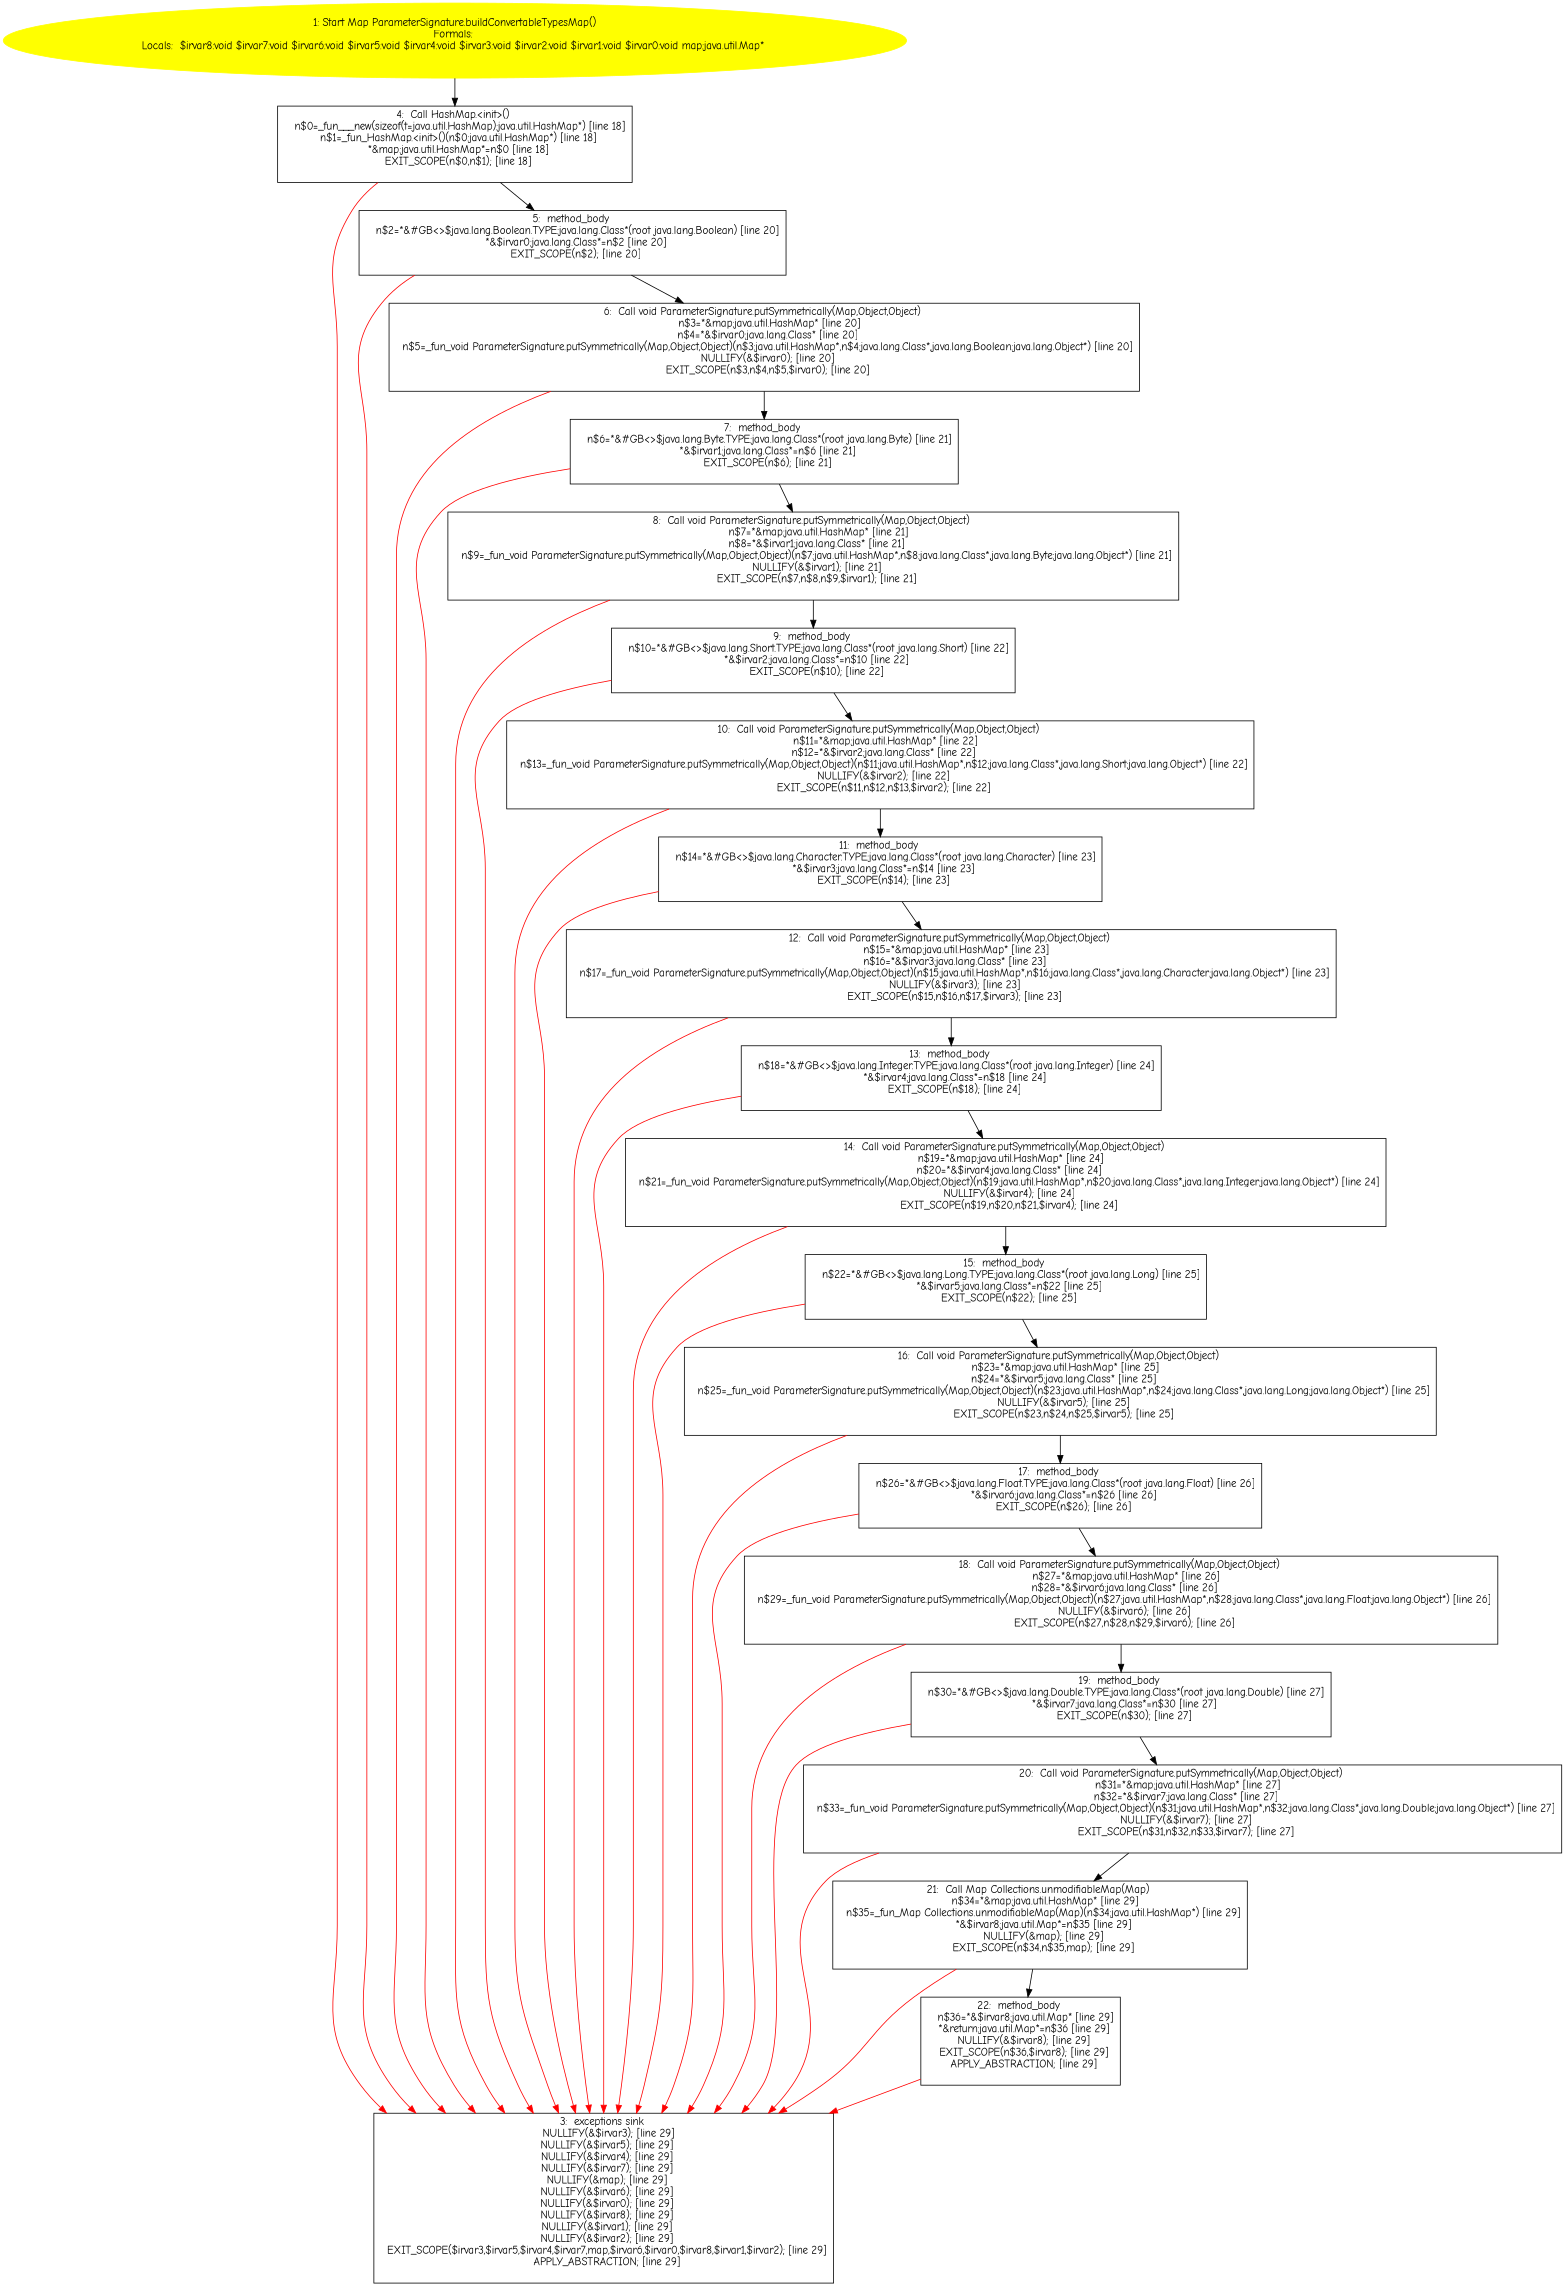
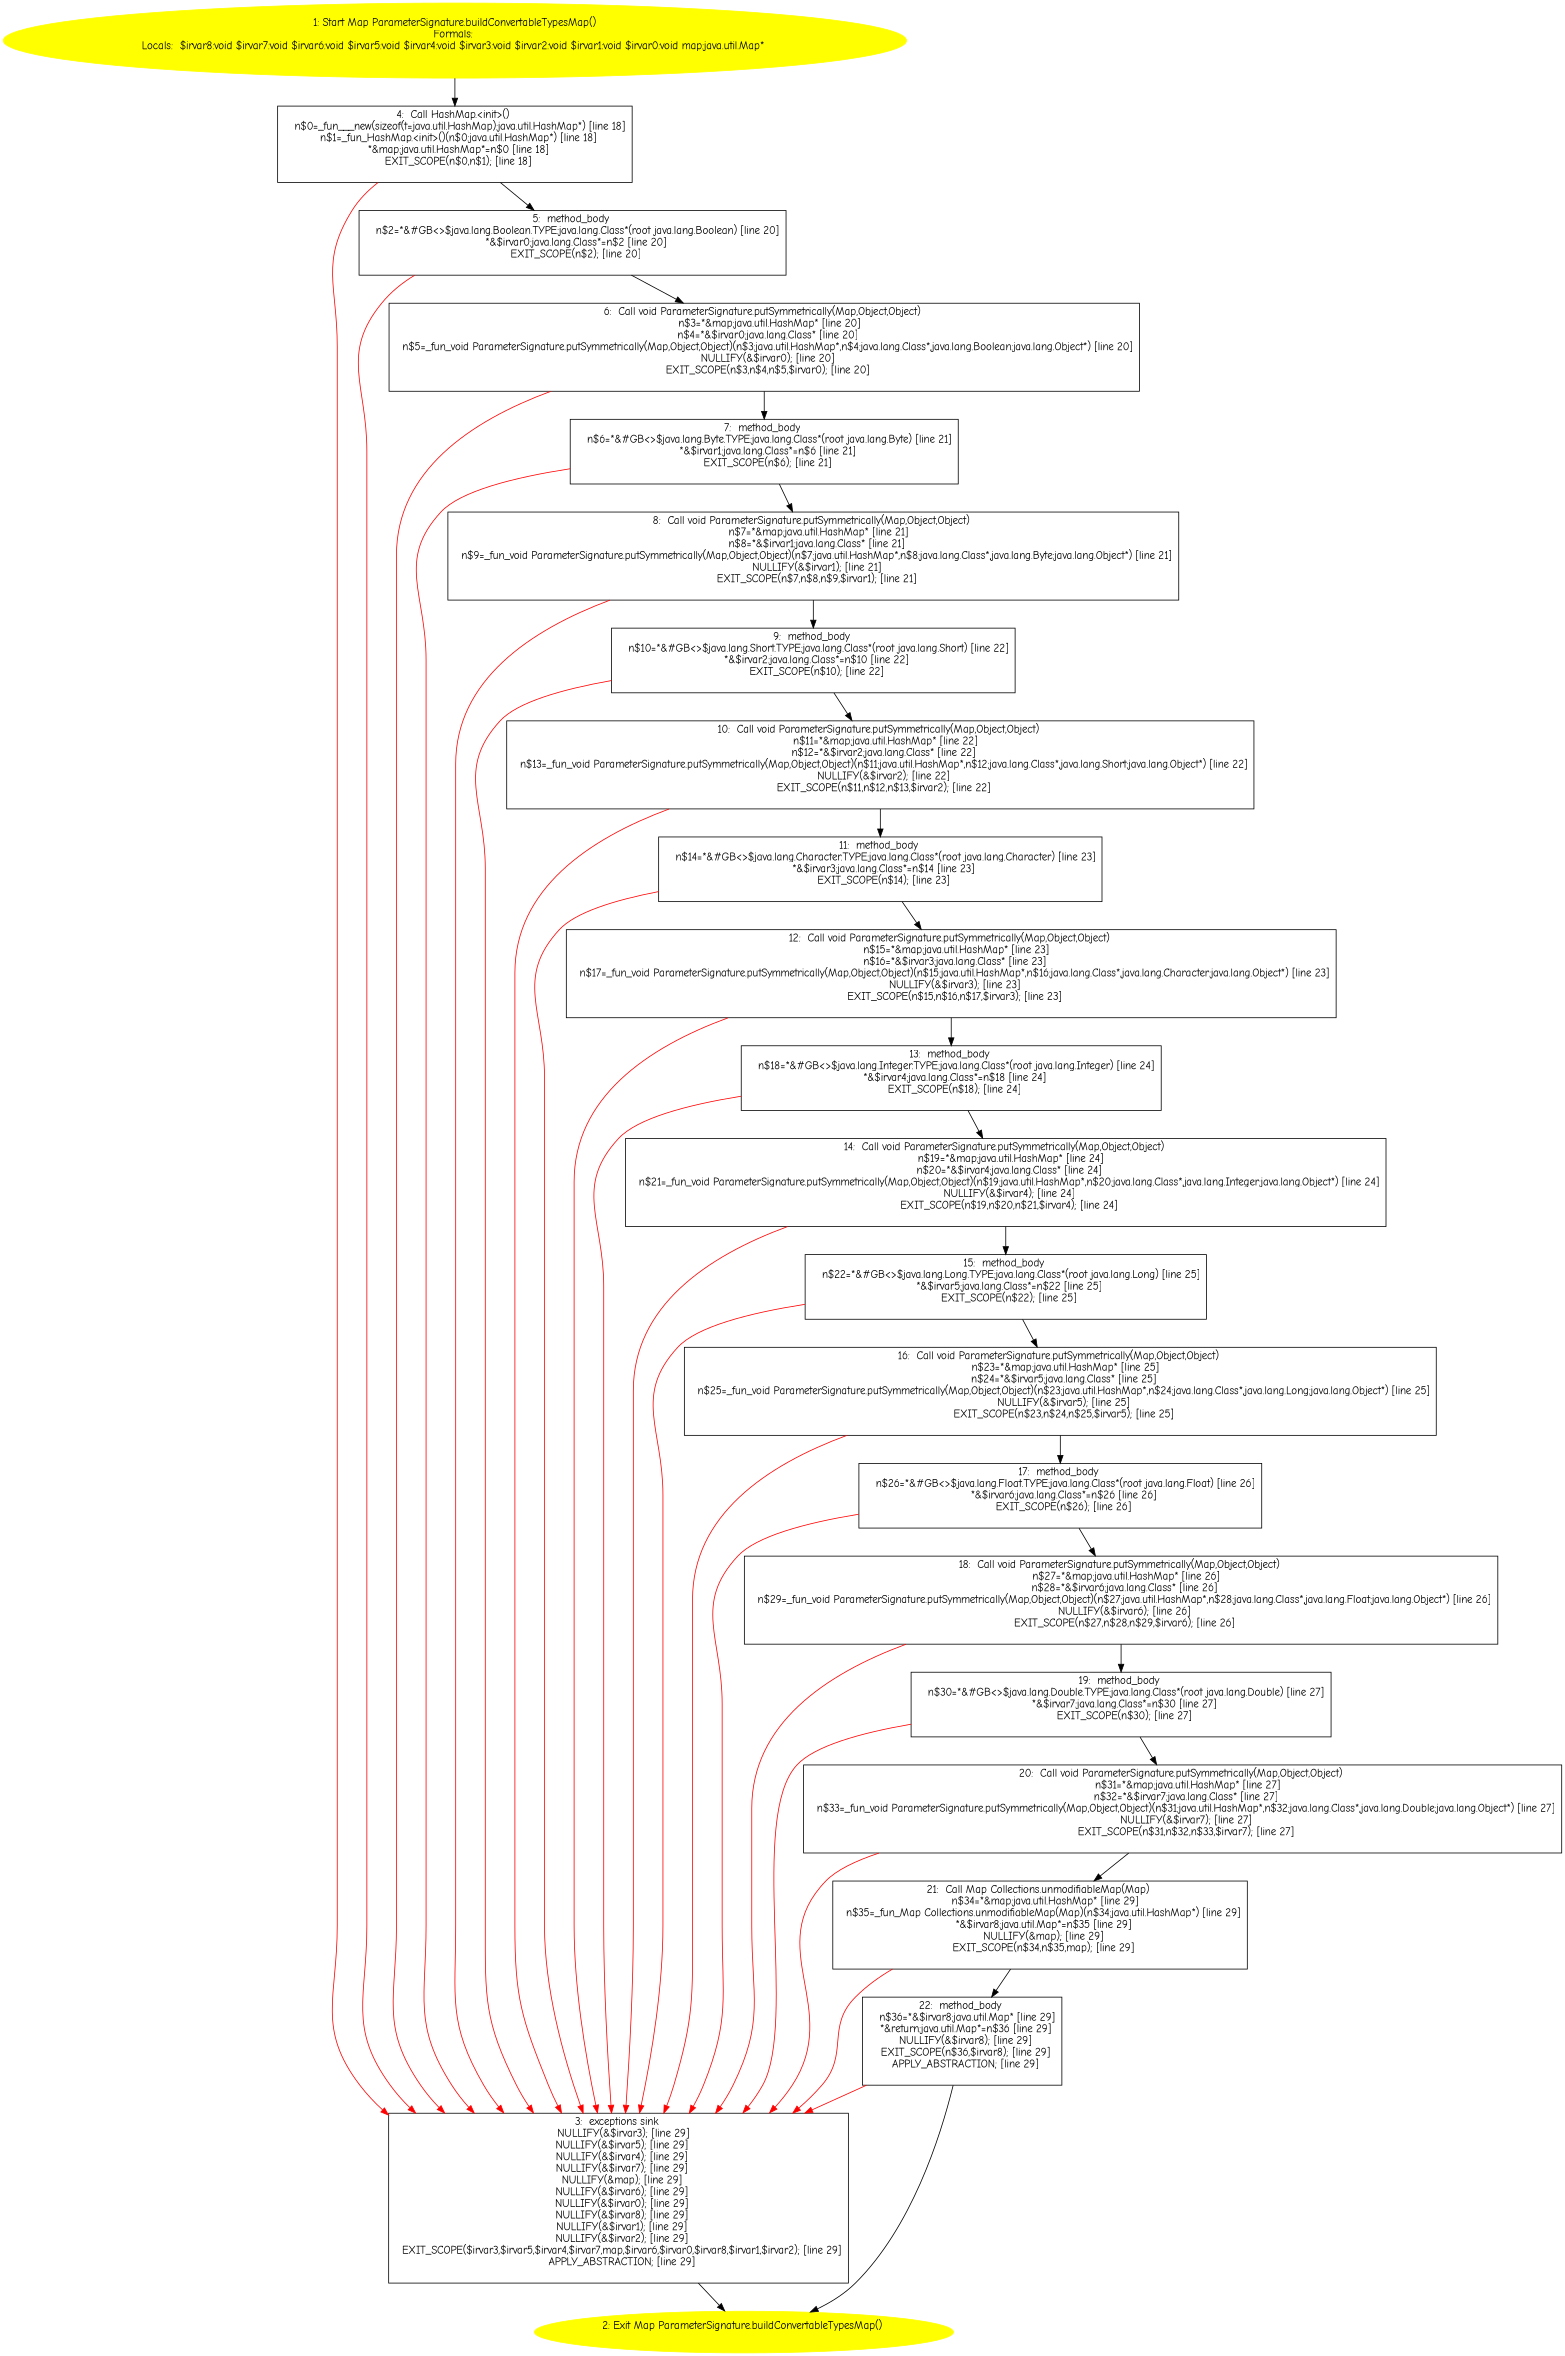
none -> (744, 2332)
